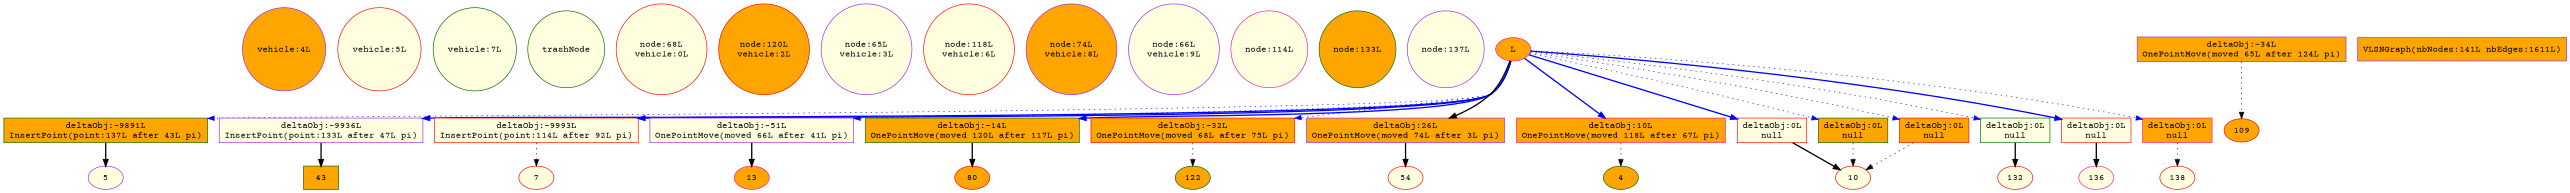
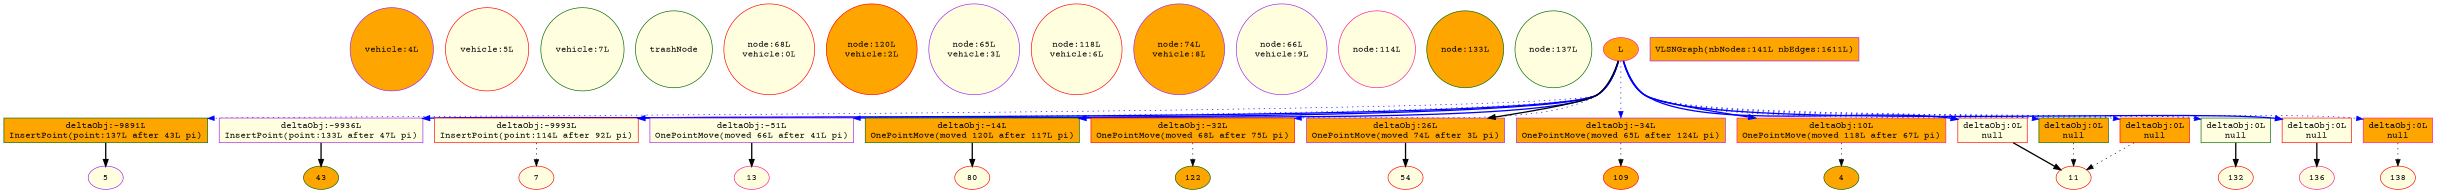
(1446, 49) -> (1553, 49)
none -> (1621, 86)
(321, 178) -> (321, 178)
(752, 178) -> (752, 178)
(972, 178) -> (972, 178)
(1853, 178) -> (2074, 178)
